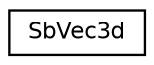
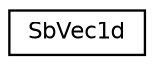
(77, 33) -> (77, 33)
